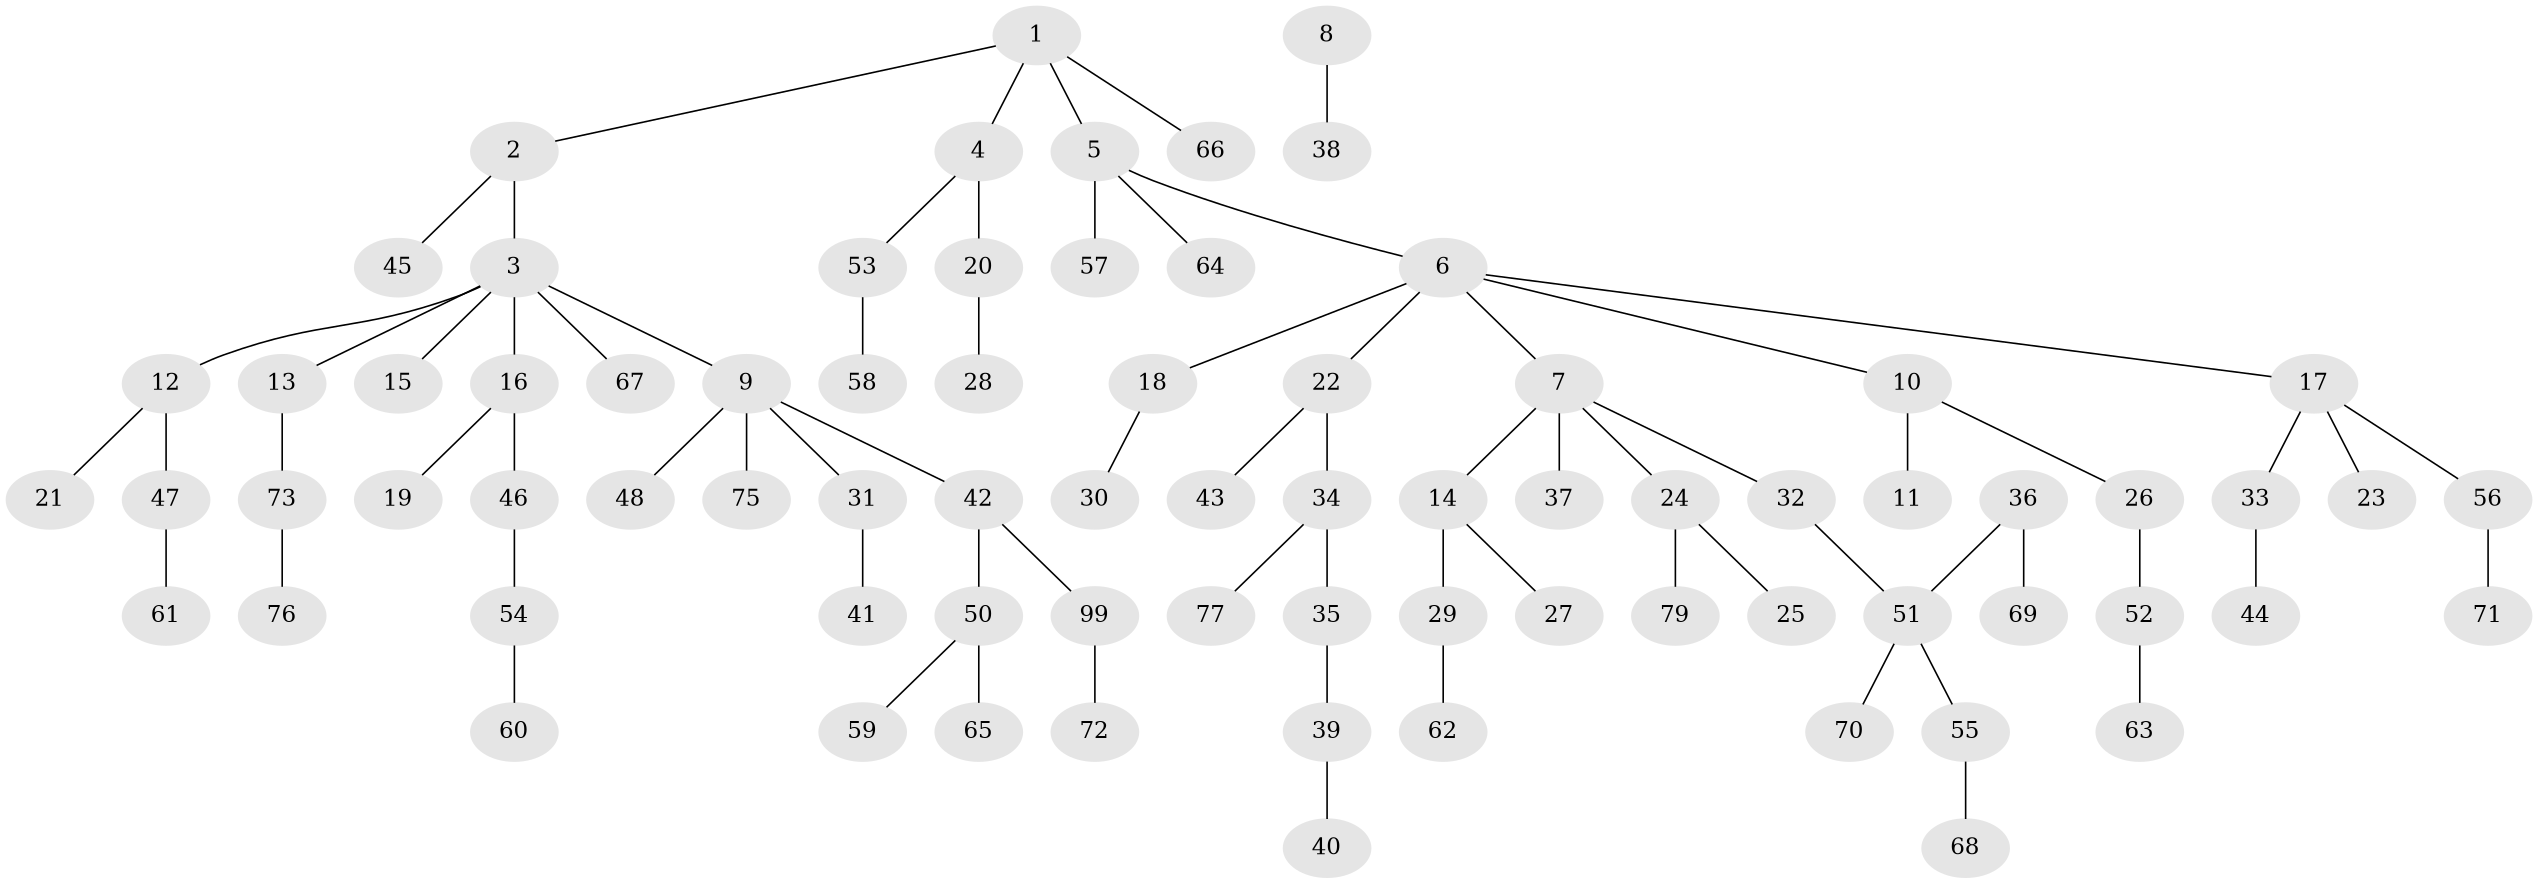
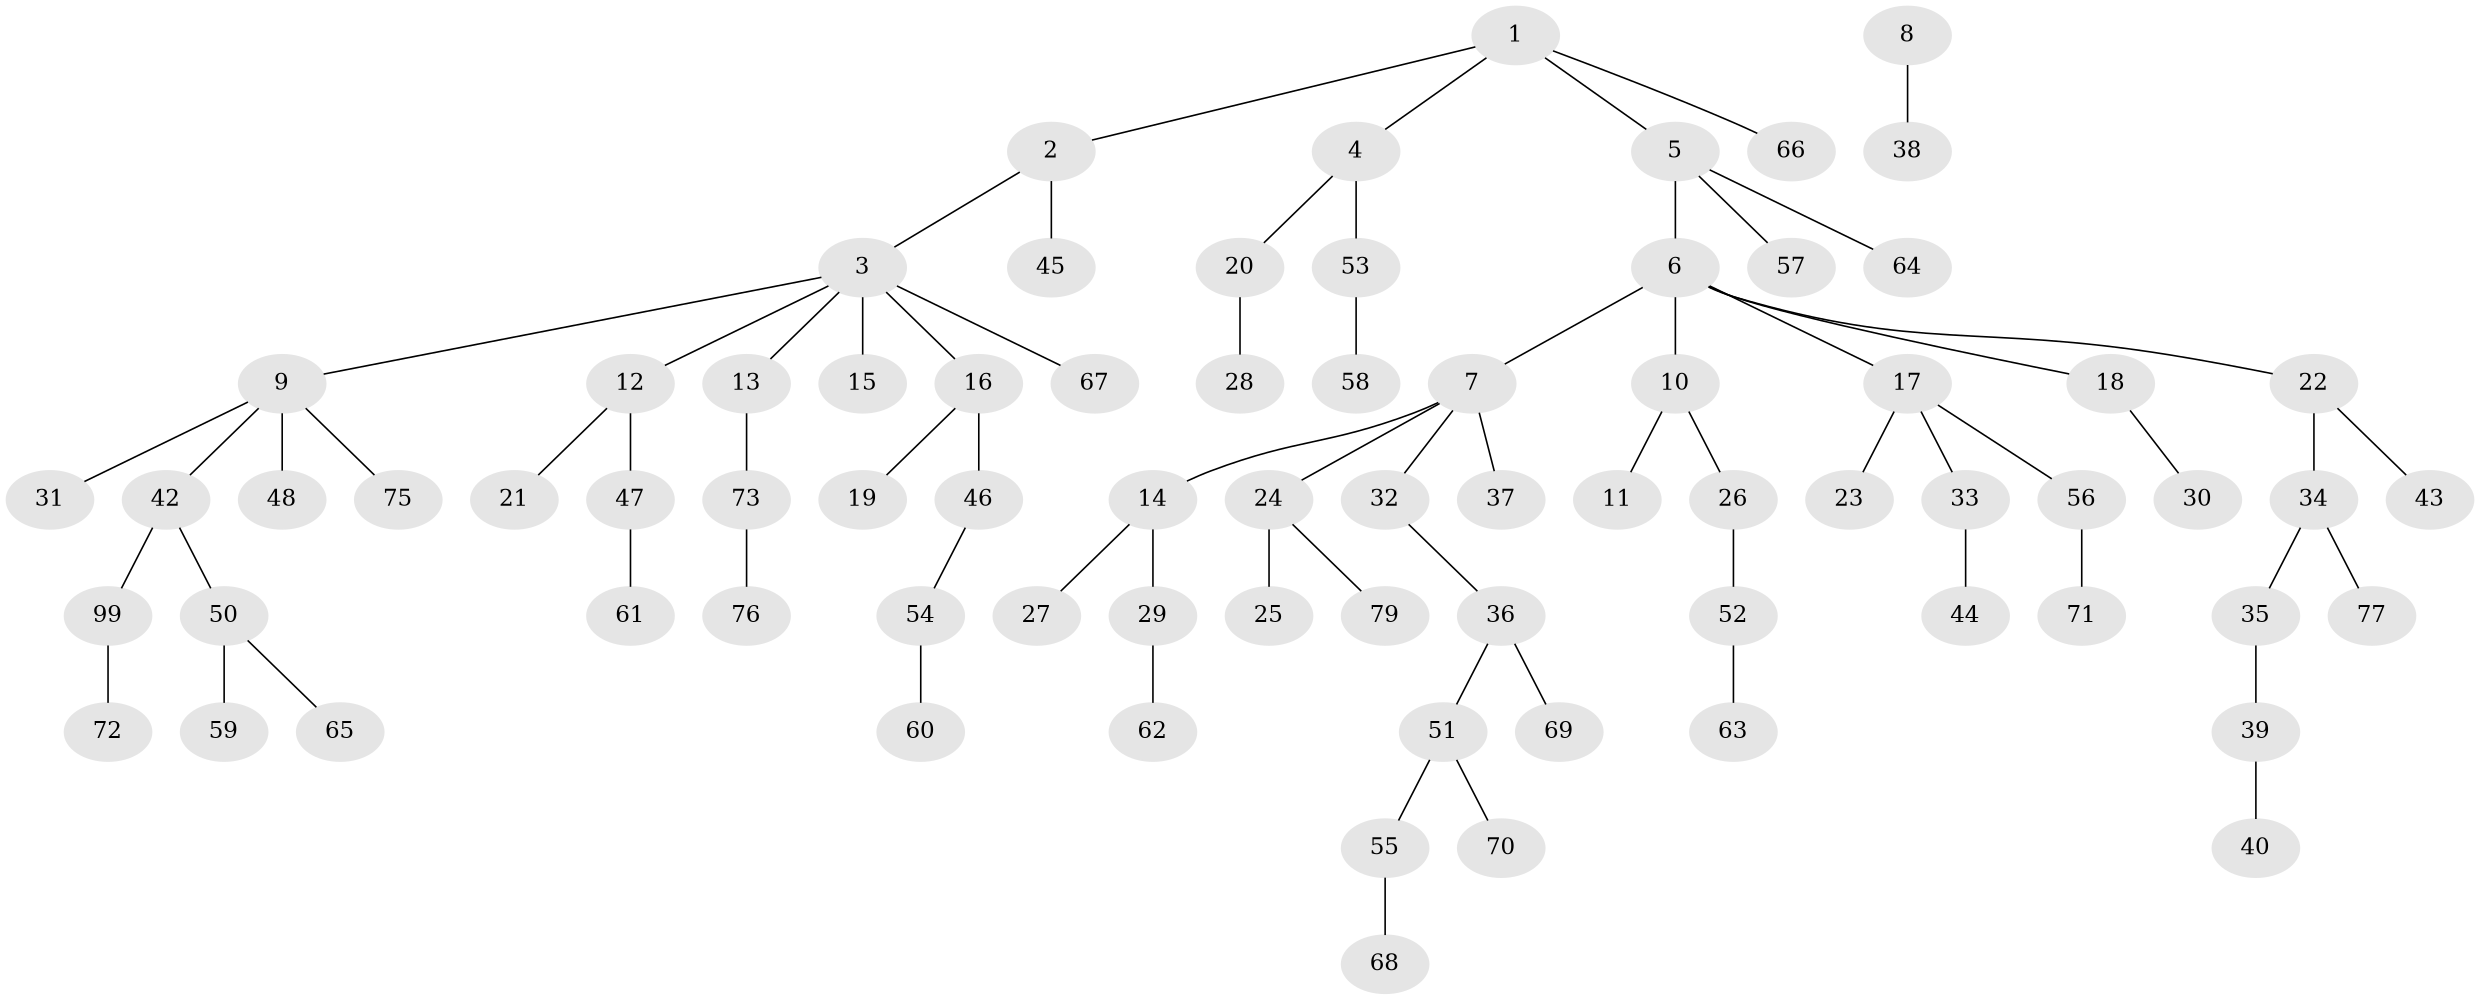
(1849, 558) -> (1443, 558)
(863, 616) -> none
